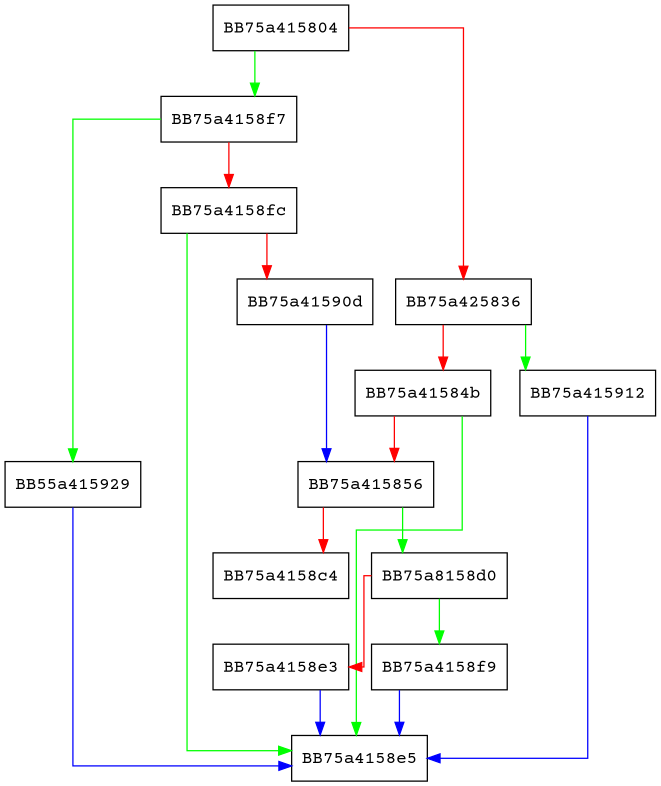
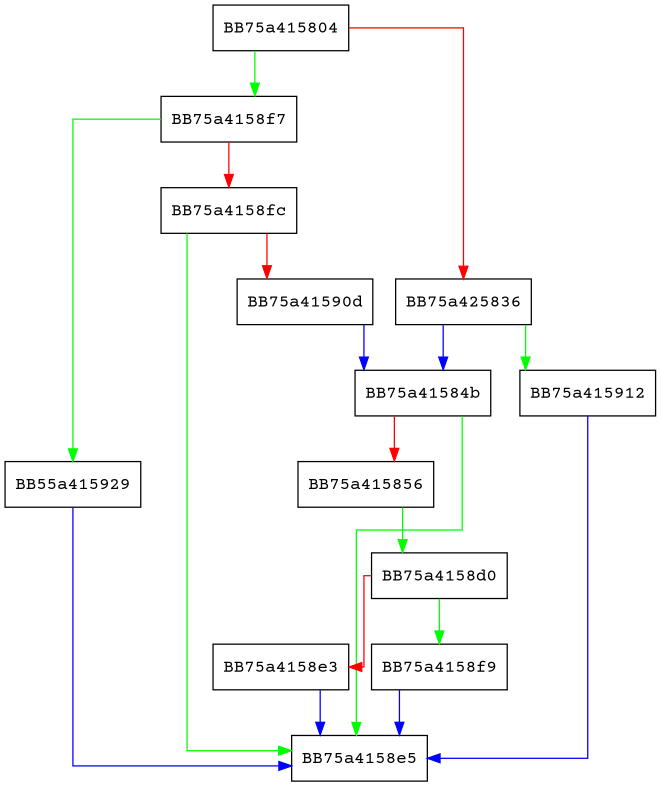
(443, 341) -> (443, 341)
(327, 387) -> (364, 341)
(281, 576) -> none
(439, 576) -> (439, 576)
